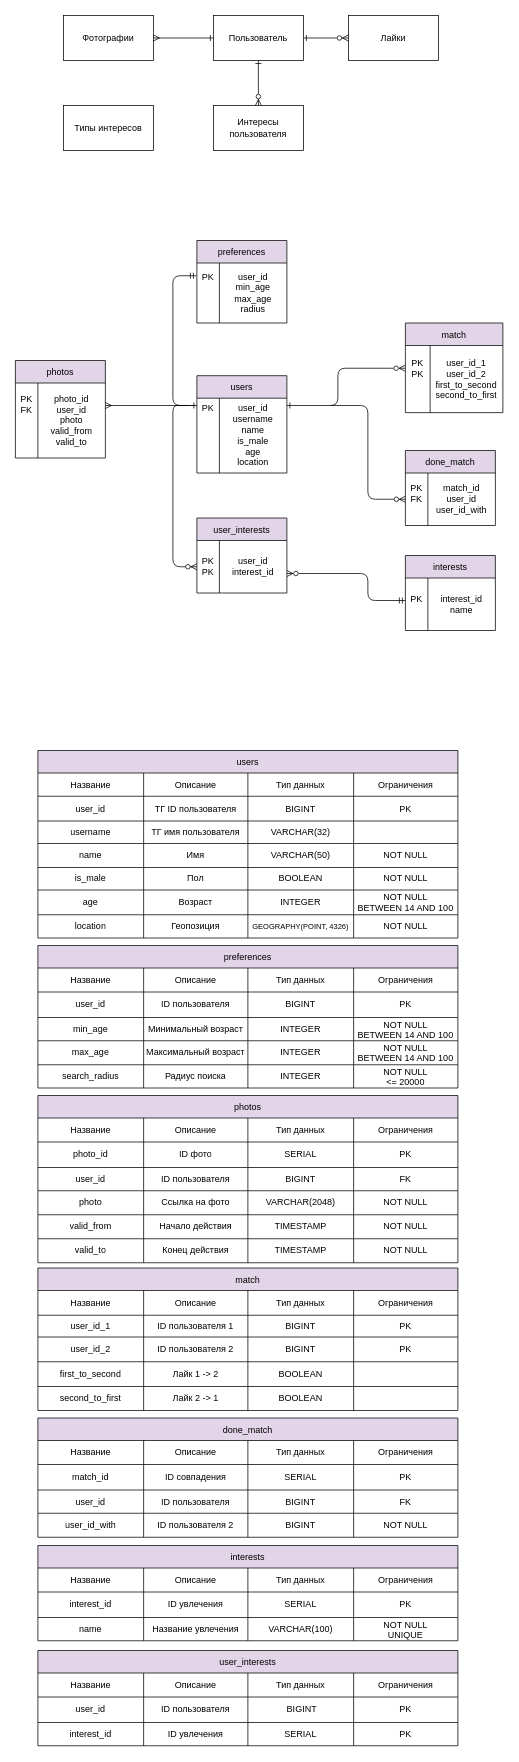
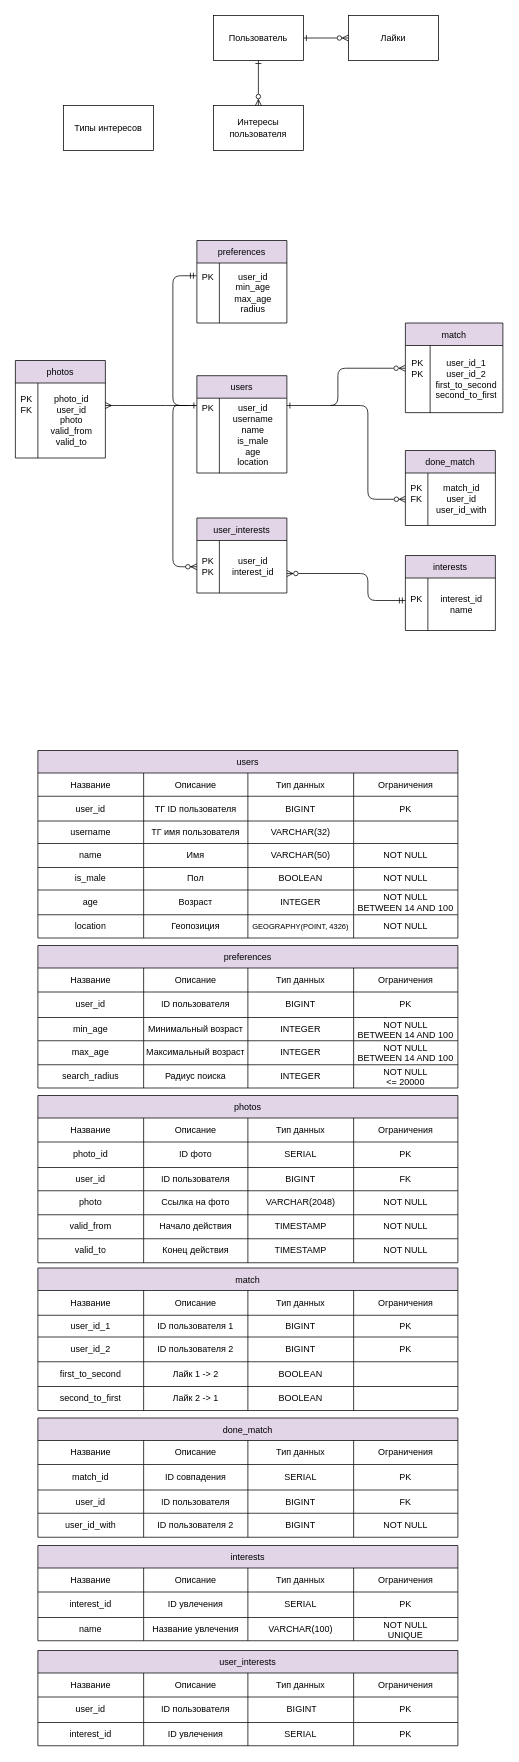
(108, 38) -> none
(157, 38) -> none
